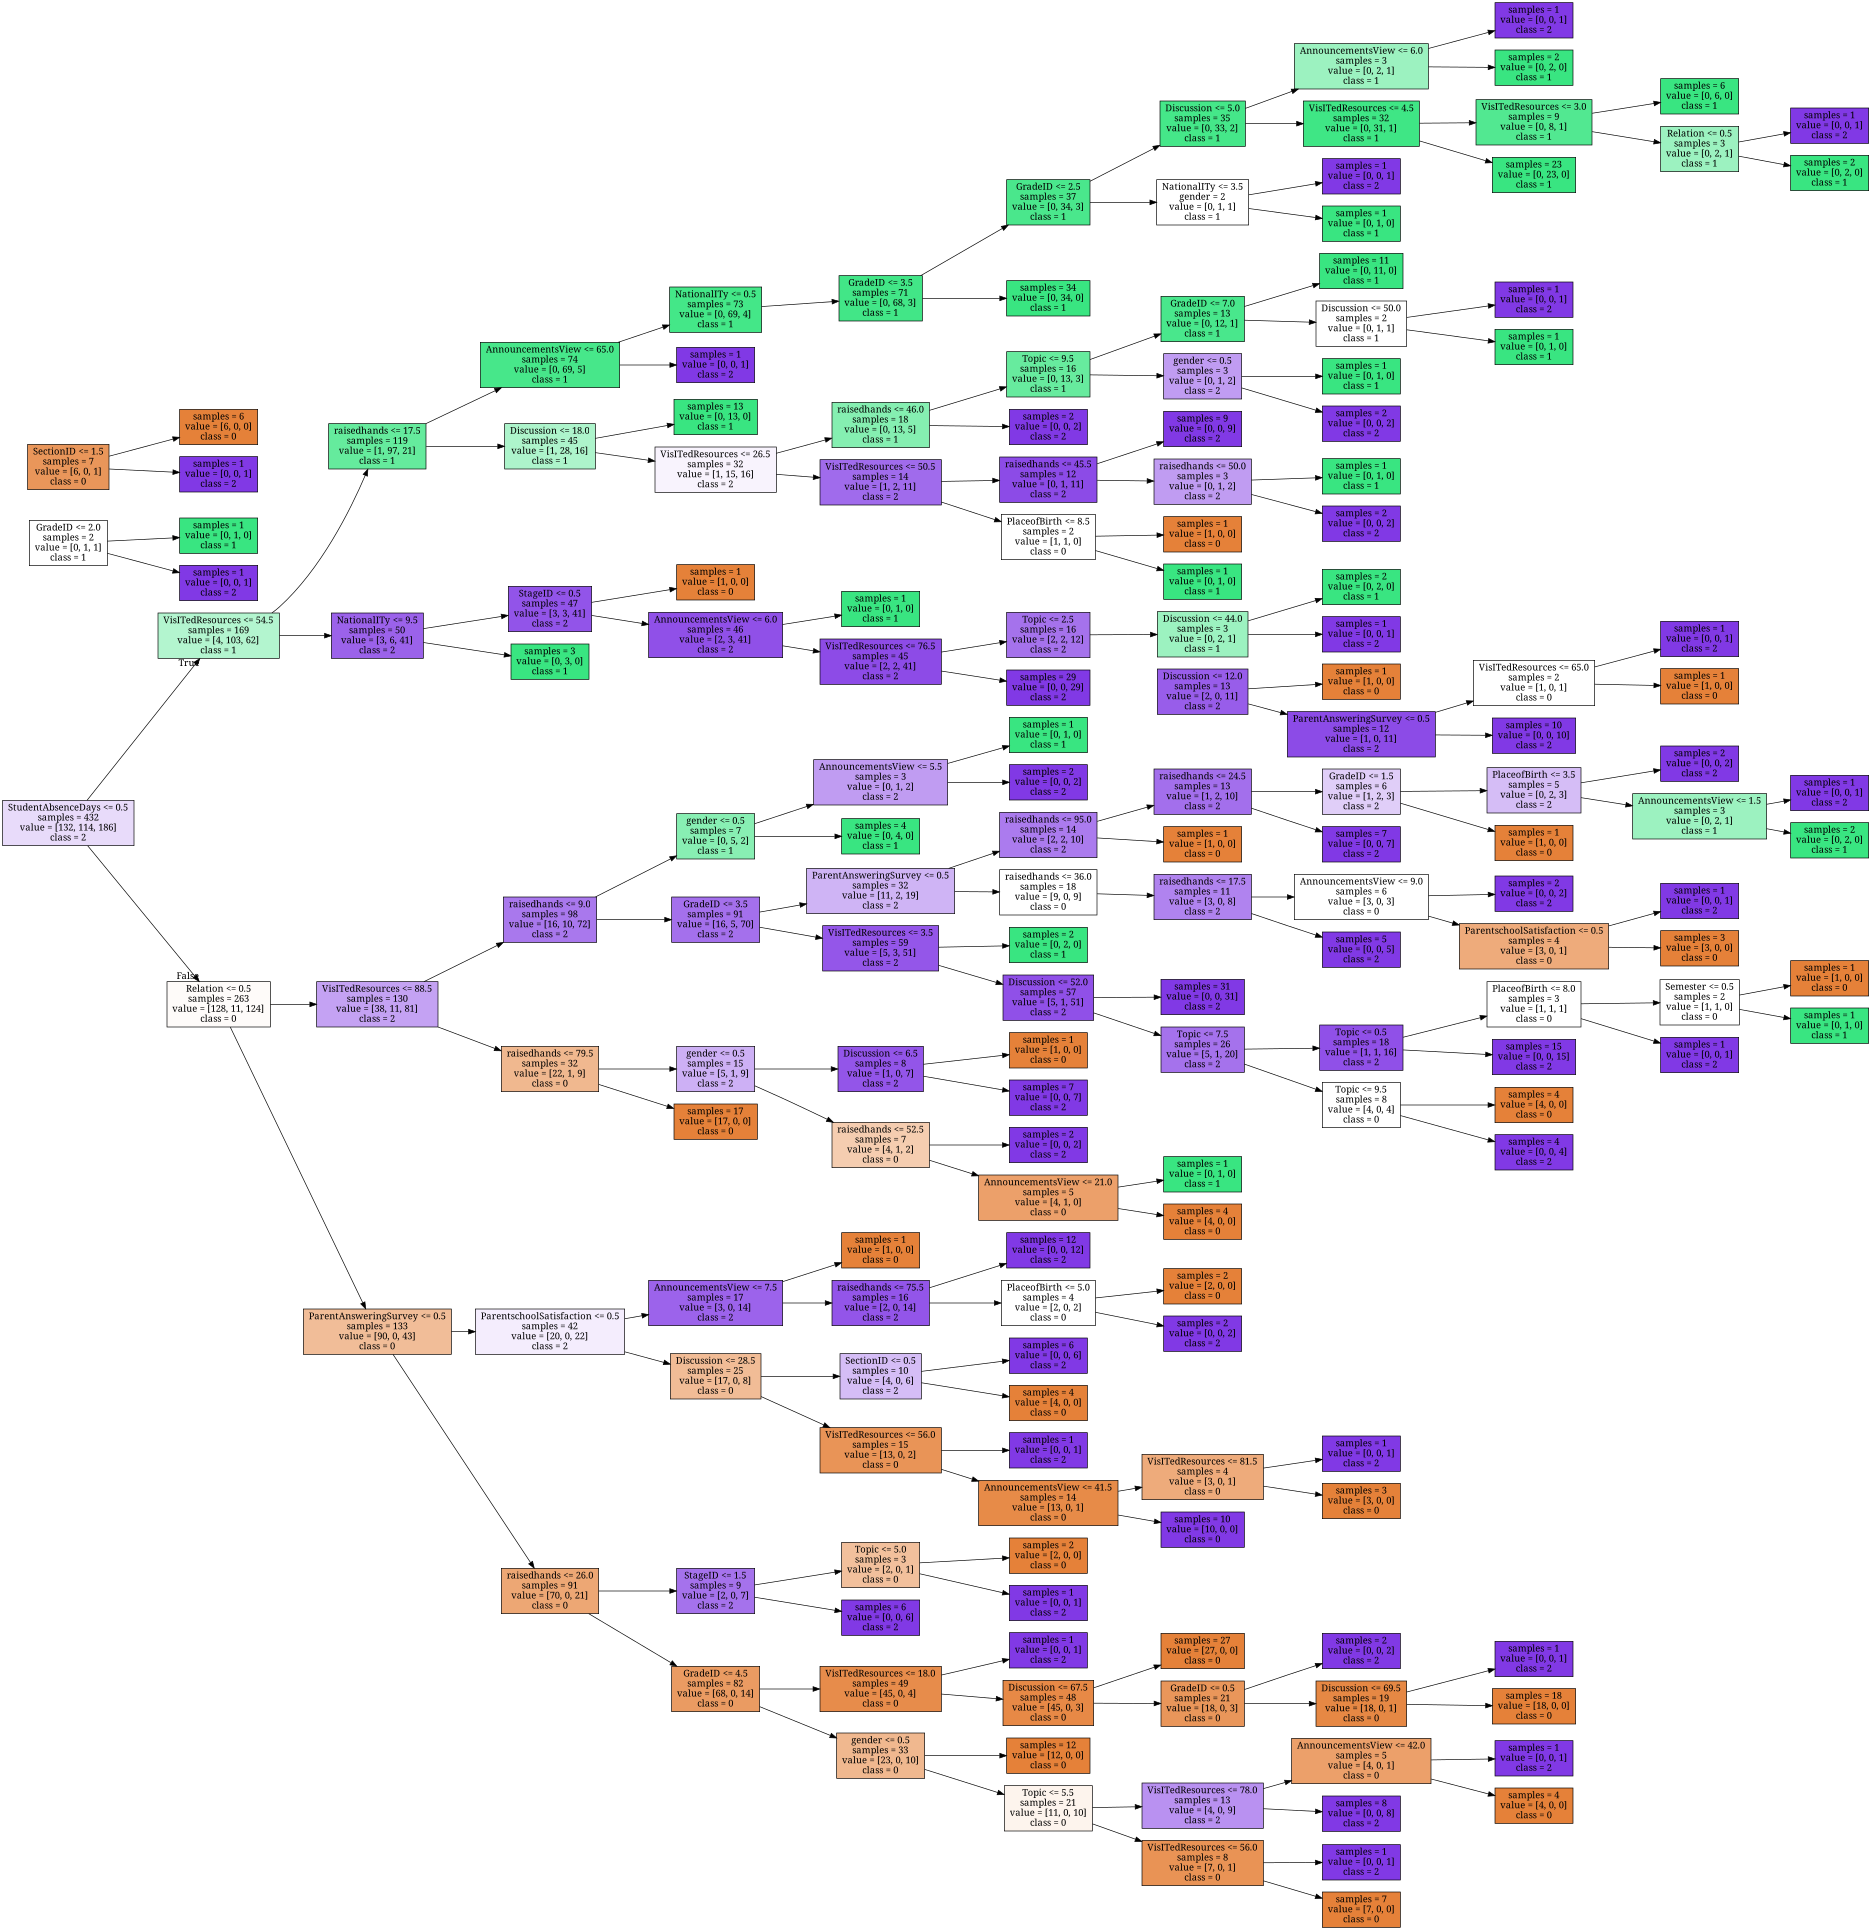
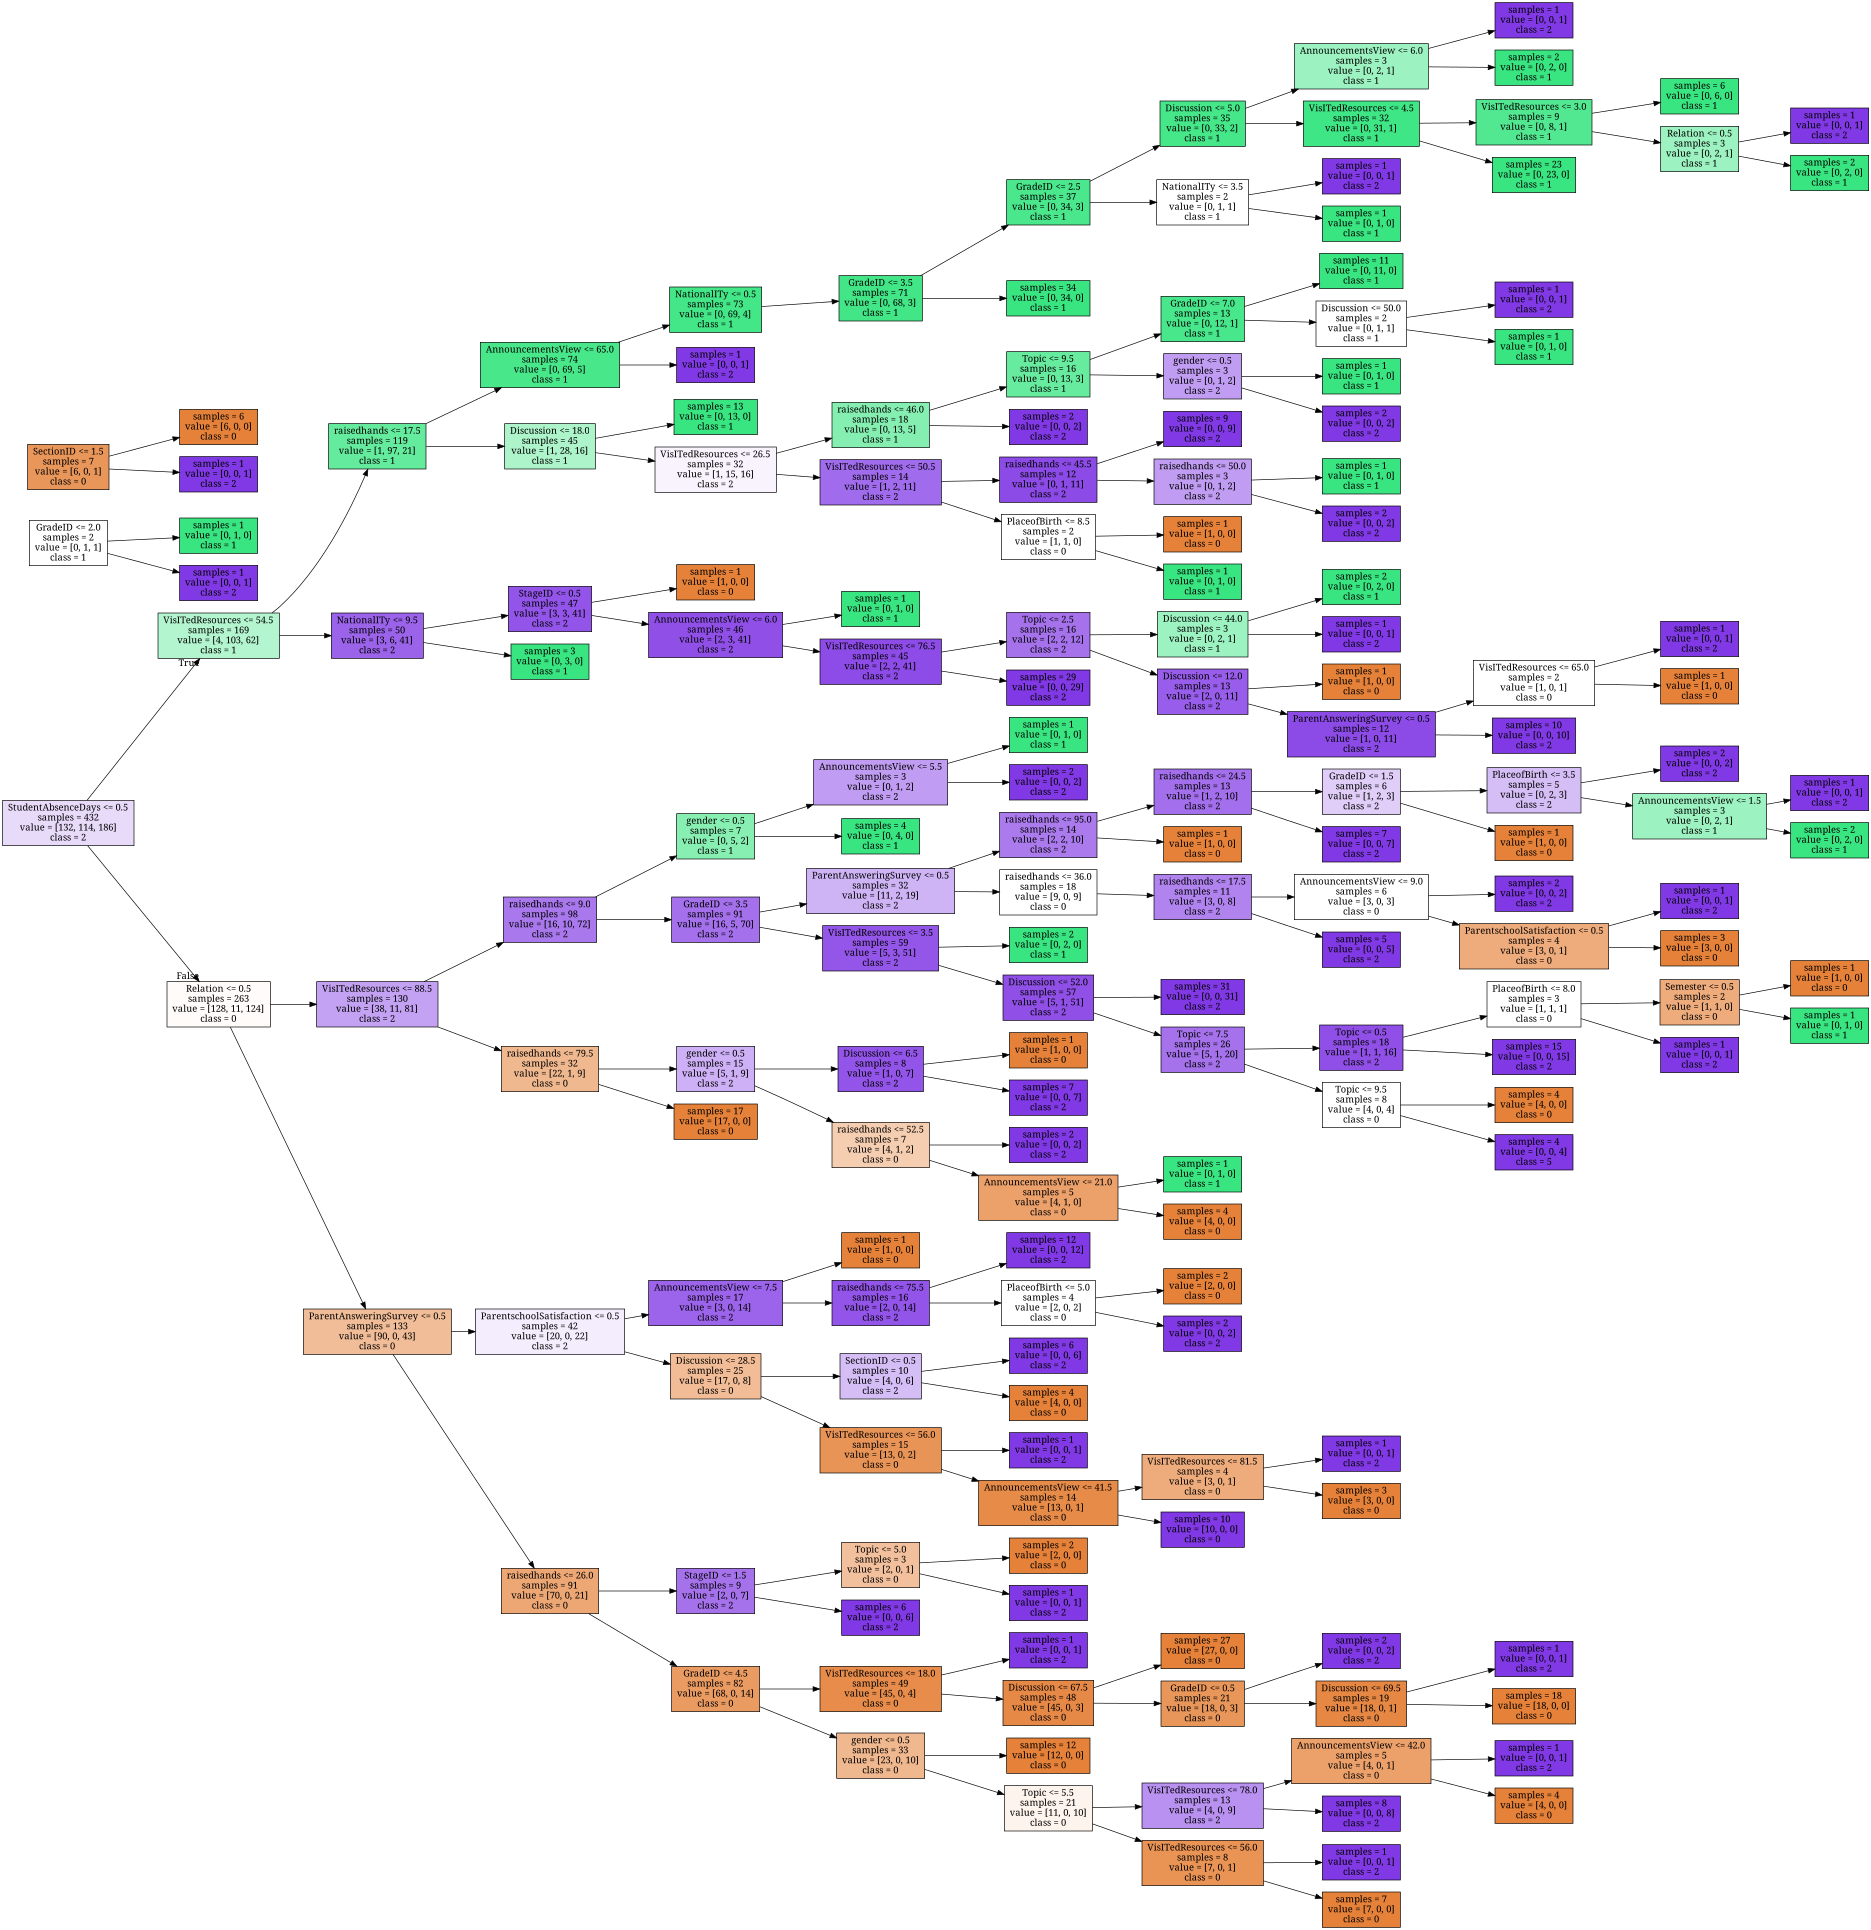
(1203, 202) -> (1203, 202)
none -> (1120, 661)
(1700, 1002) -> (1700, 1002)
(1534, 1152) -> (1534, 1152)
